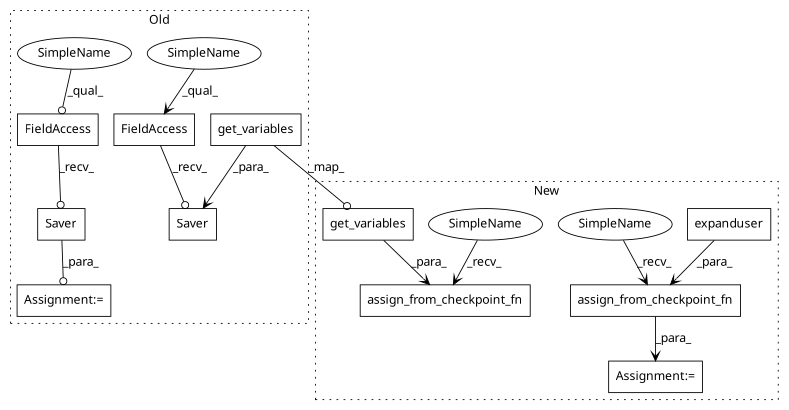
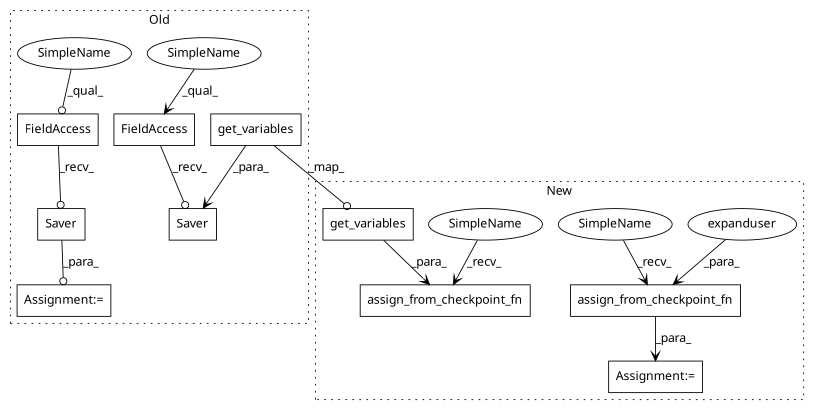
(729, 224) -> (742, 224)
